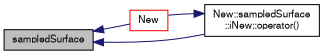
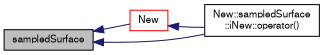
(181, 14) -> (191, 27)
